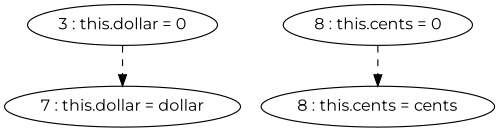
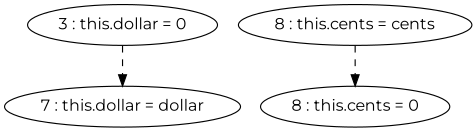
(378, 60) -> (355, 60)
